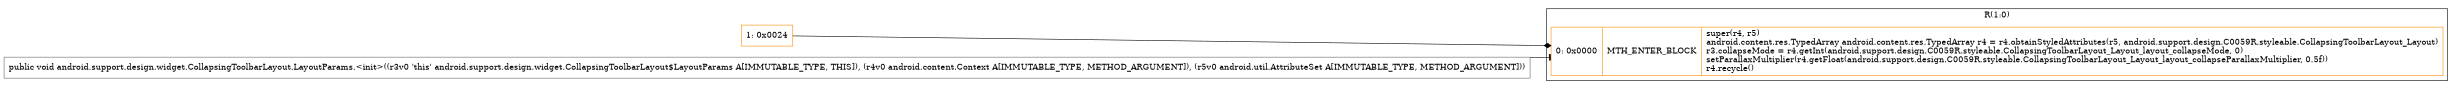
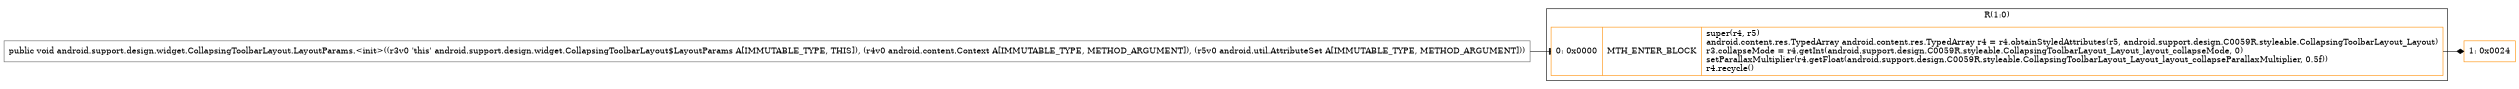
(1168, 41) -> (2451, 51)
